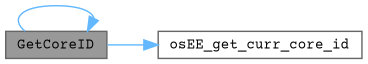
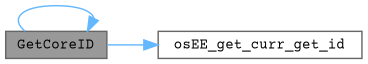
(260, 45) -> (260, 45)
